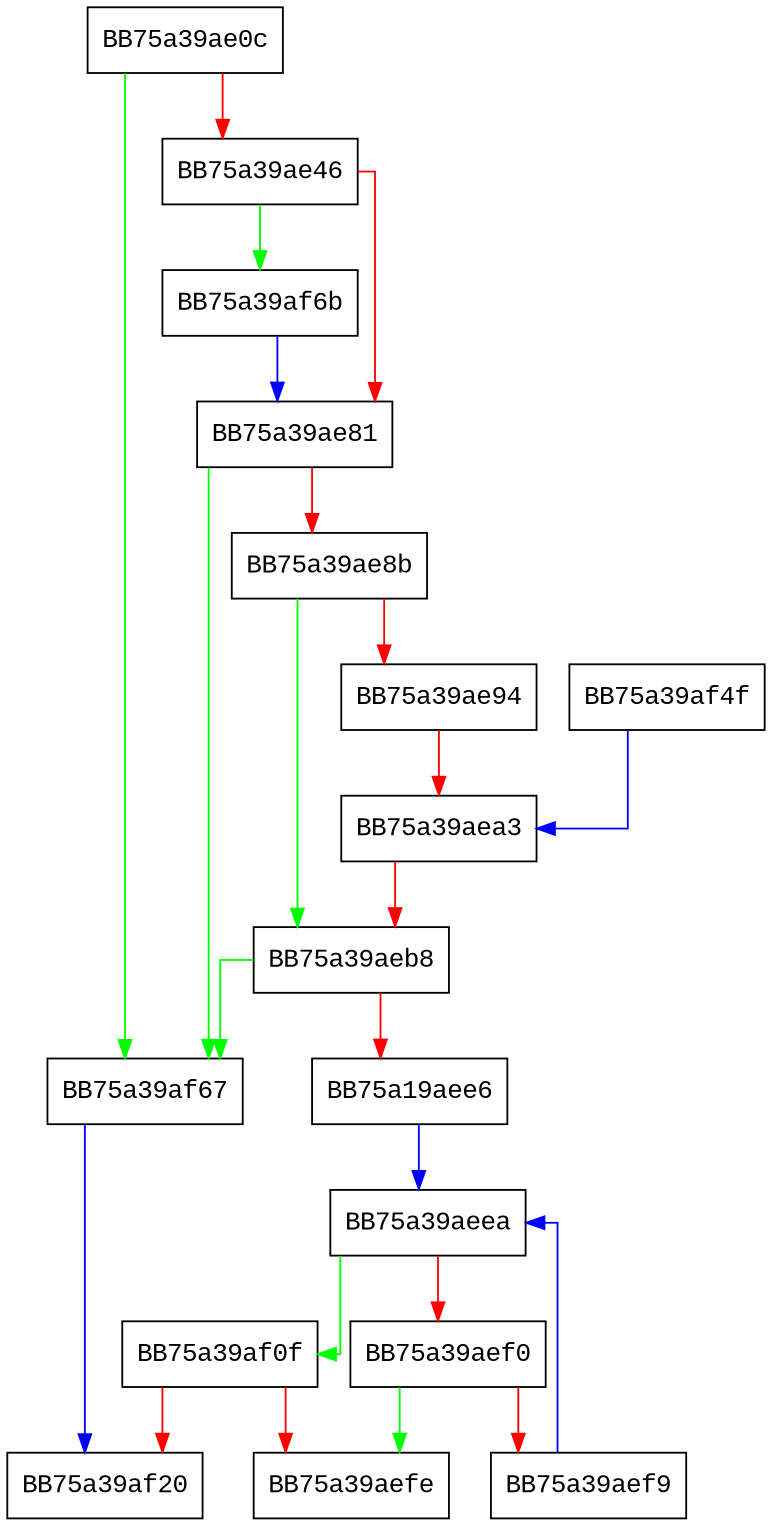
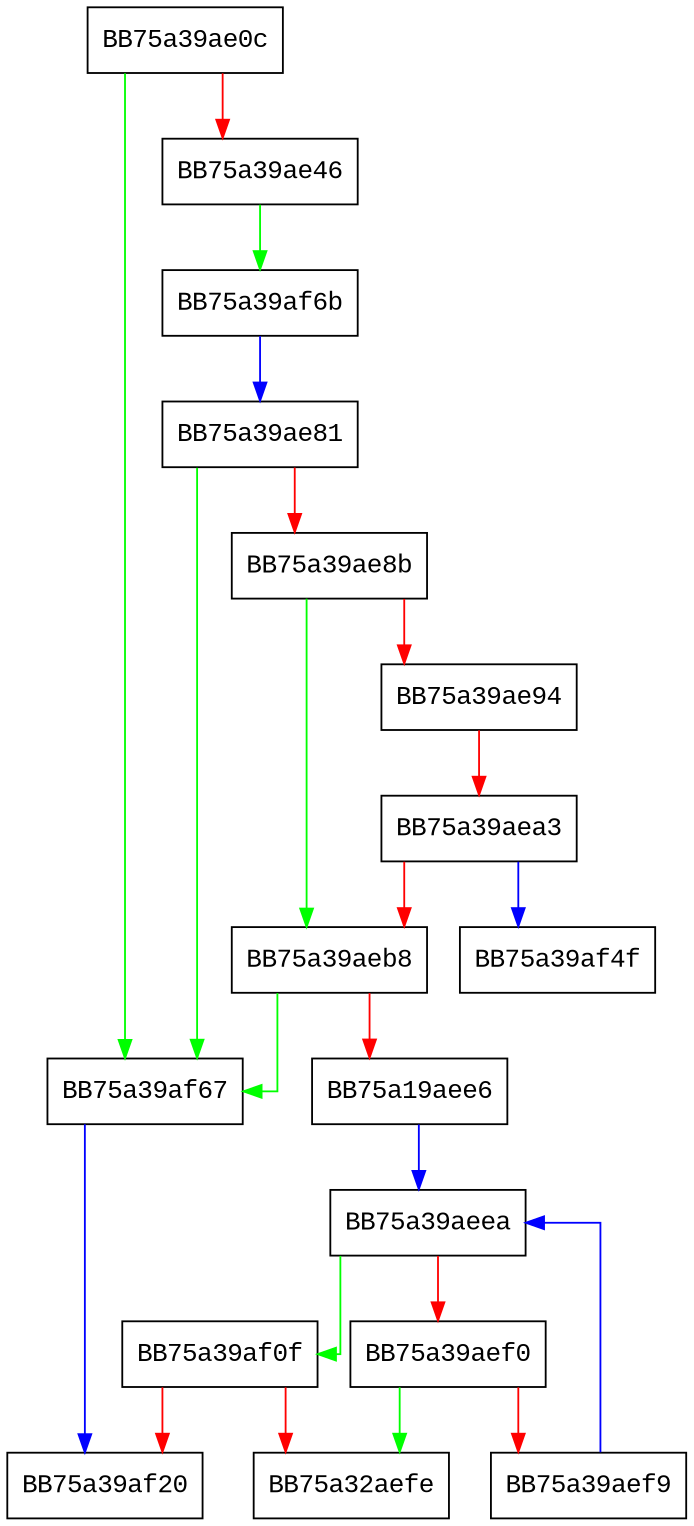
(375, 269) -> none
(628, 816) -> (518, 885)
(351, 1486) -> (351, 1486)
